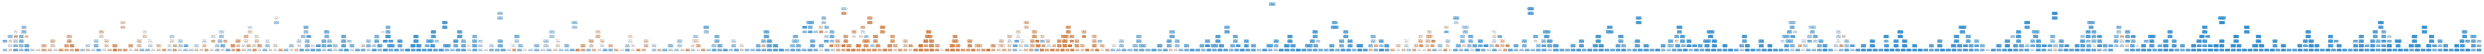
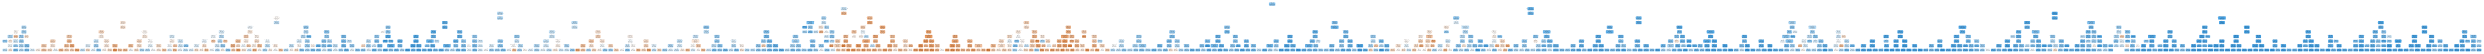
none -> (649, 50)
